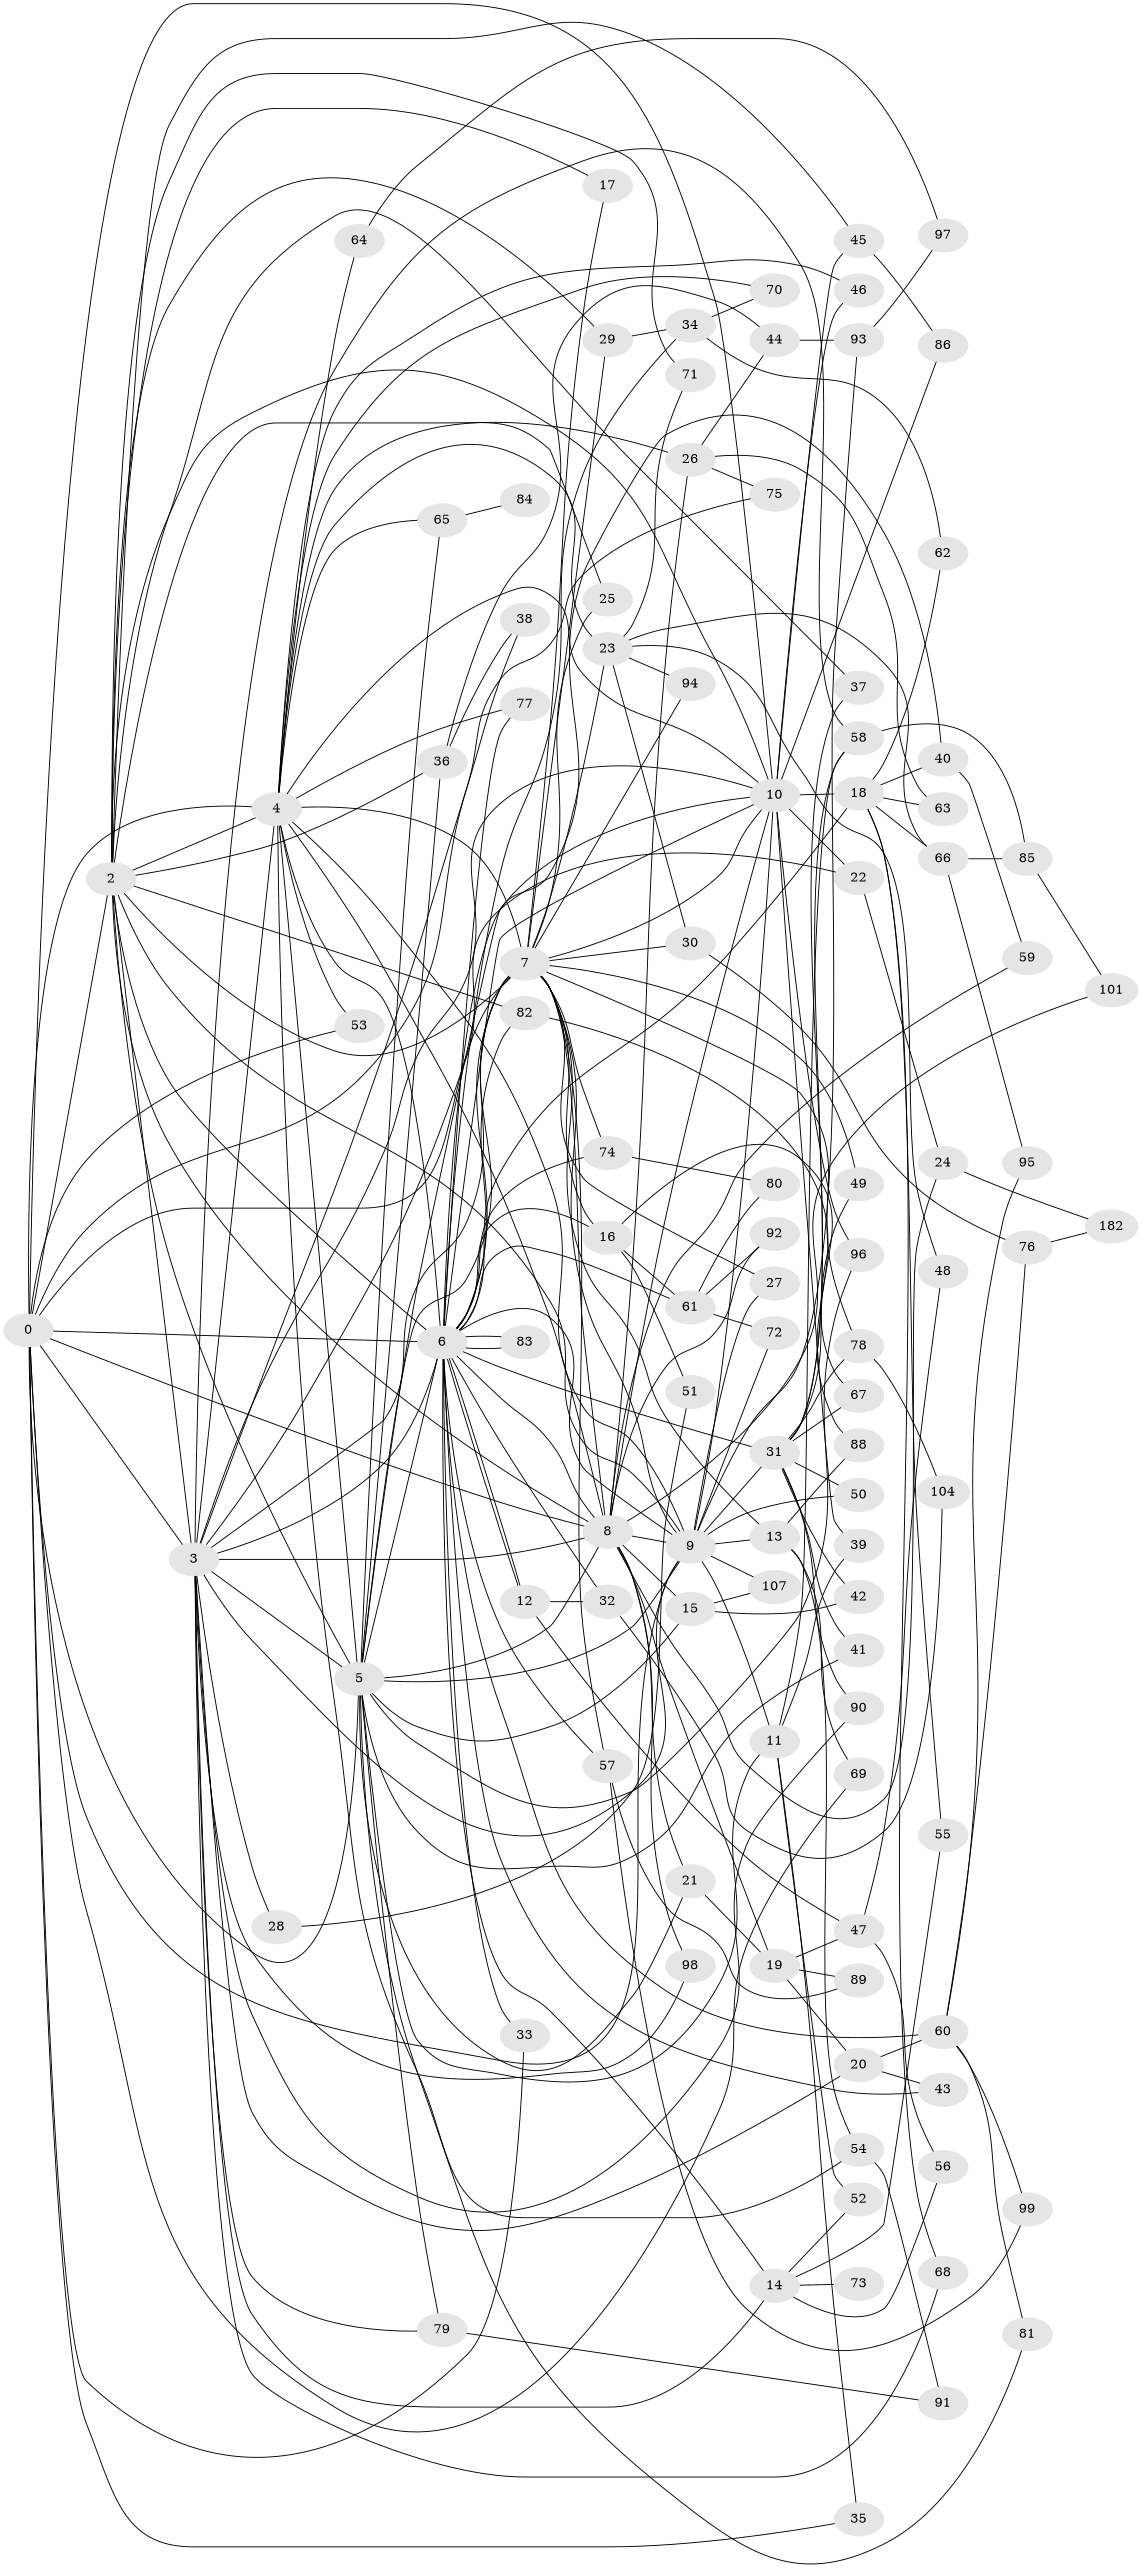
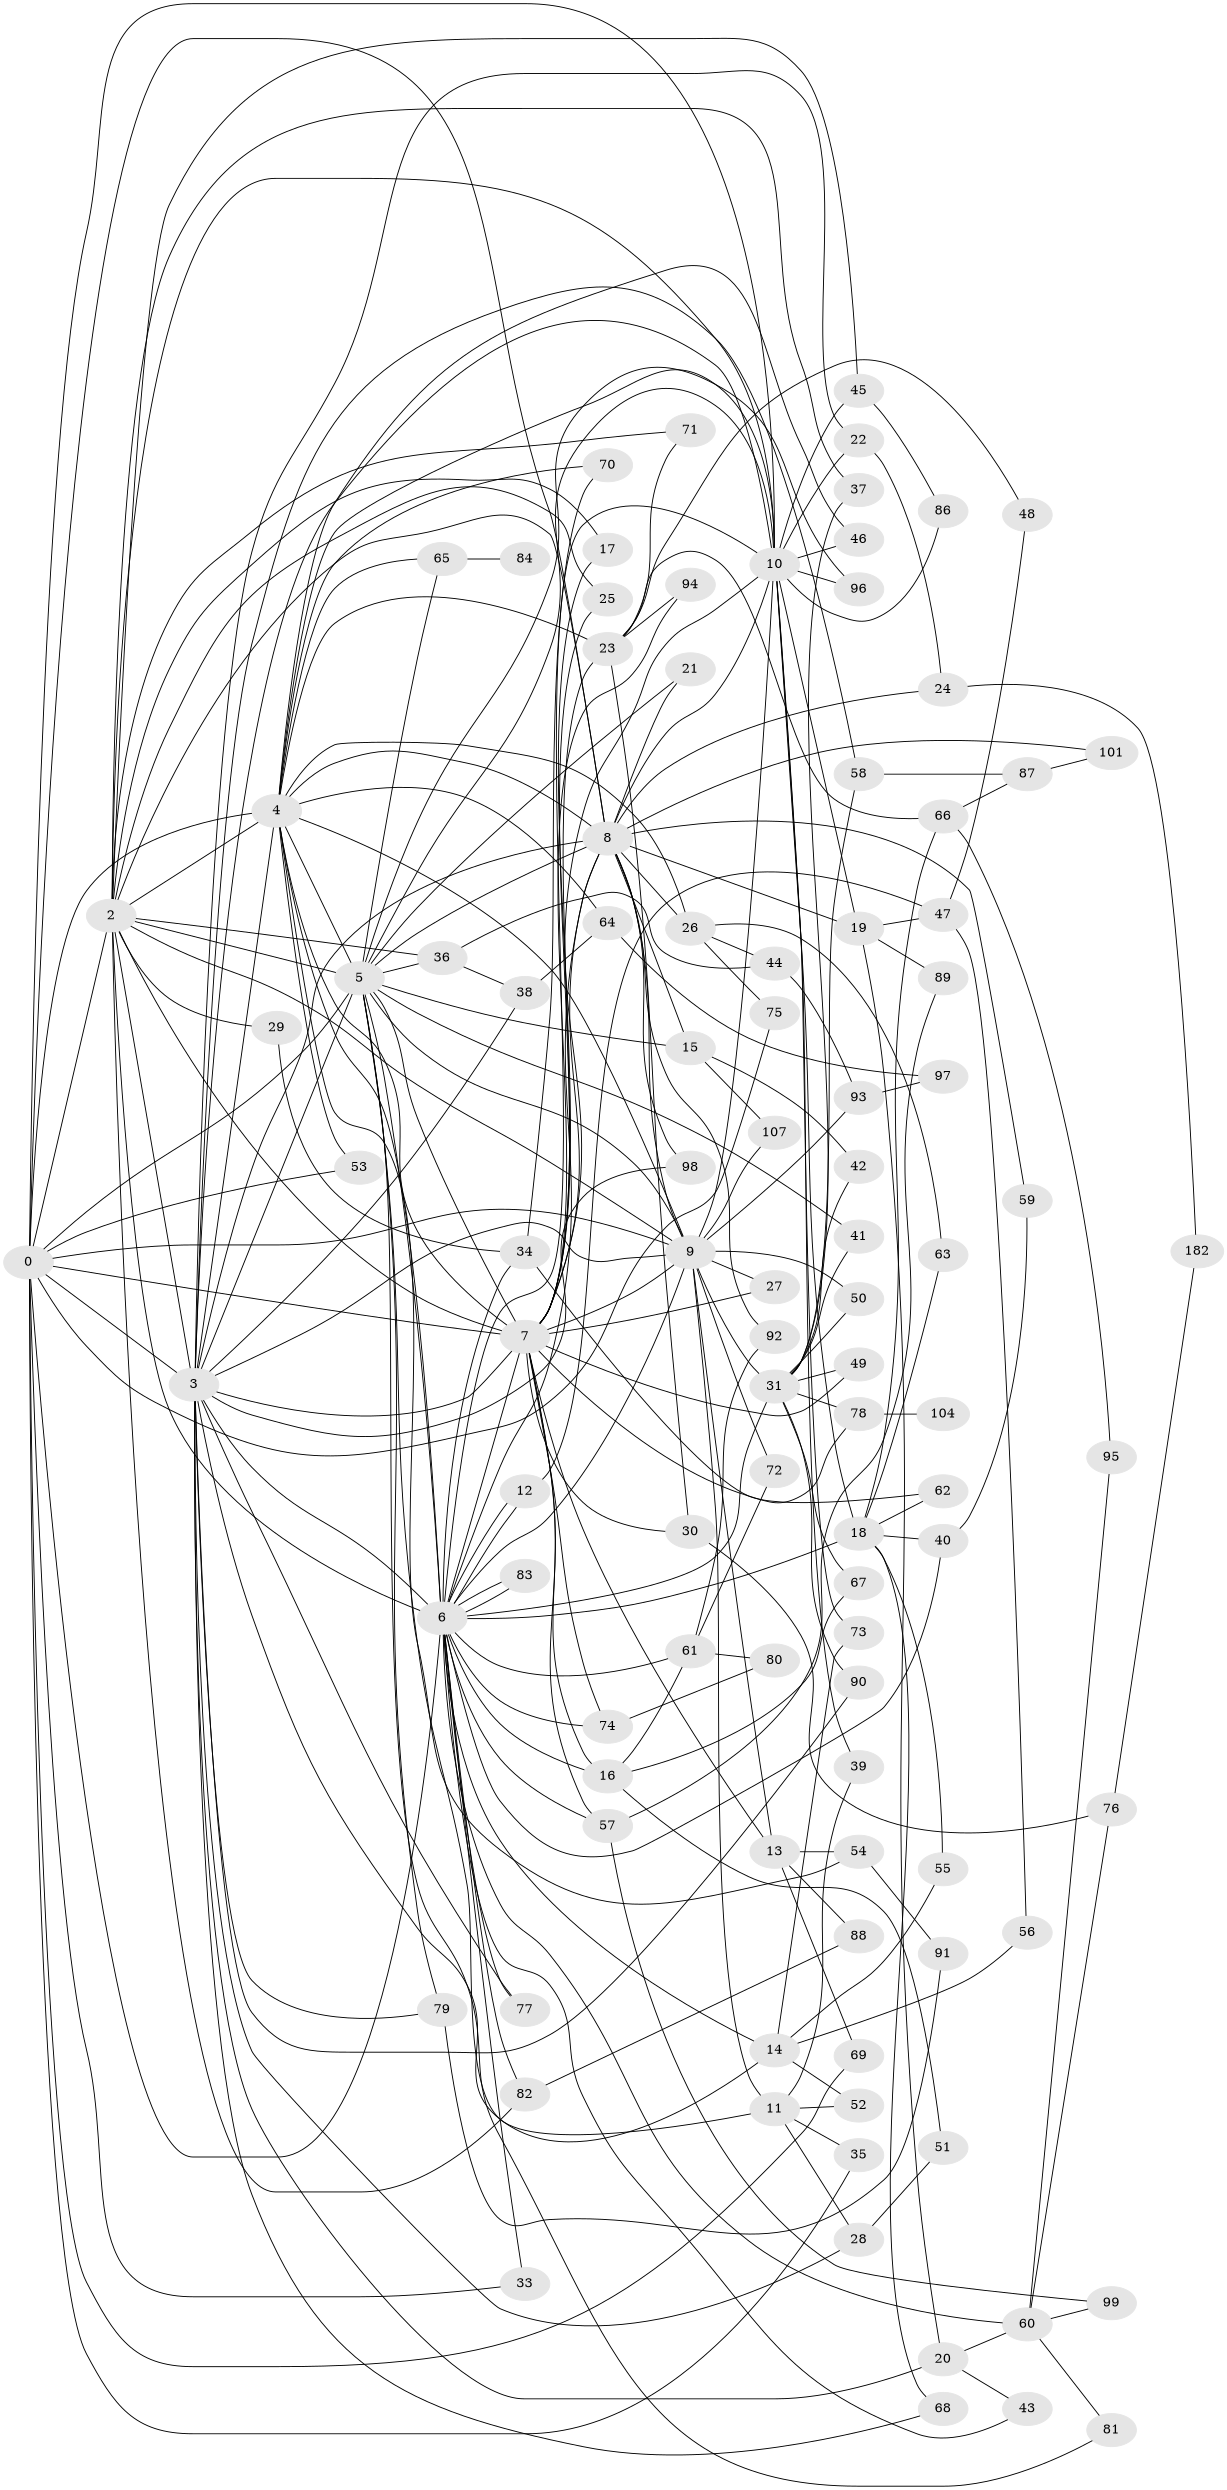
(578, 563) -> none
(396, 747) -> (344, 1705)
(1027, 859) -> (1027, 774)
none -> (566, 958)
none -> (805, 1103)
(810, 1140) -> (817, 2175)
(608, 1602) -> none
(729, 1919) -> (817, 747)
